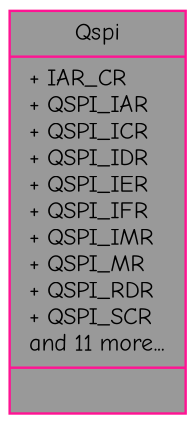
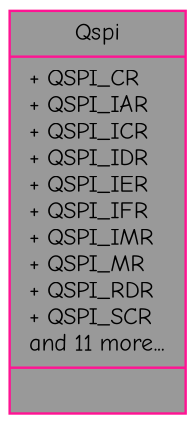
(78, 78) -> (84, 78)
